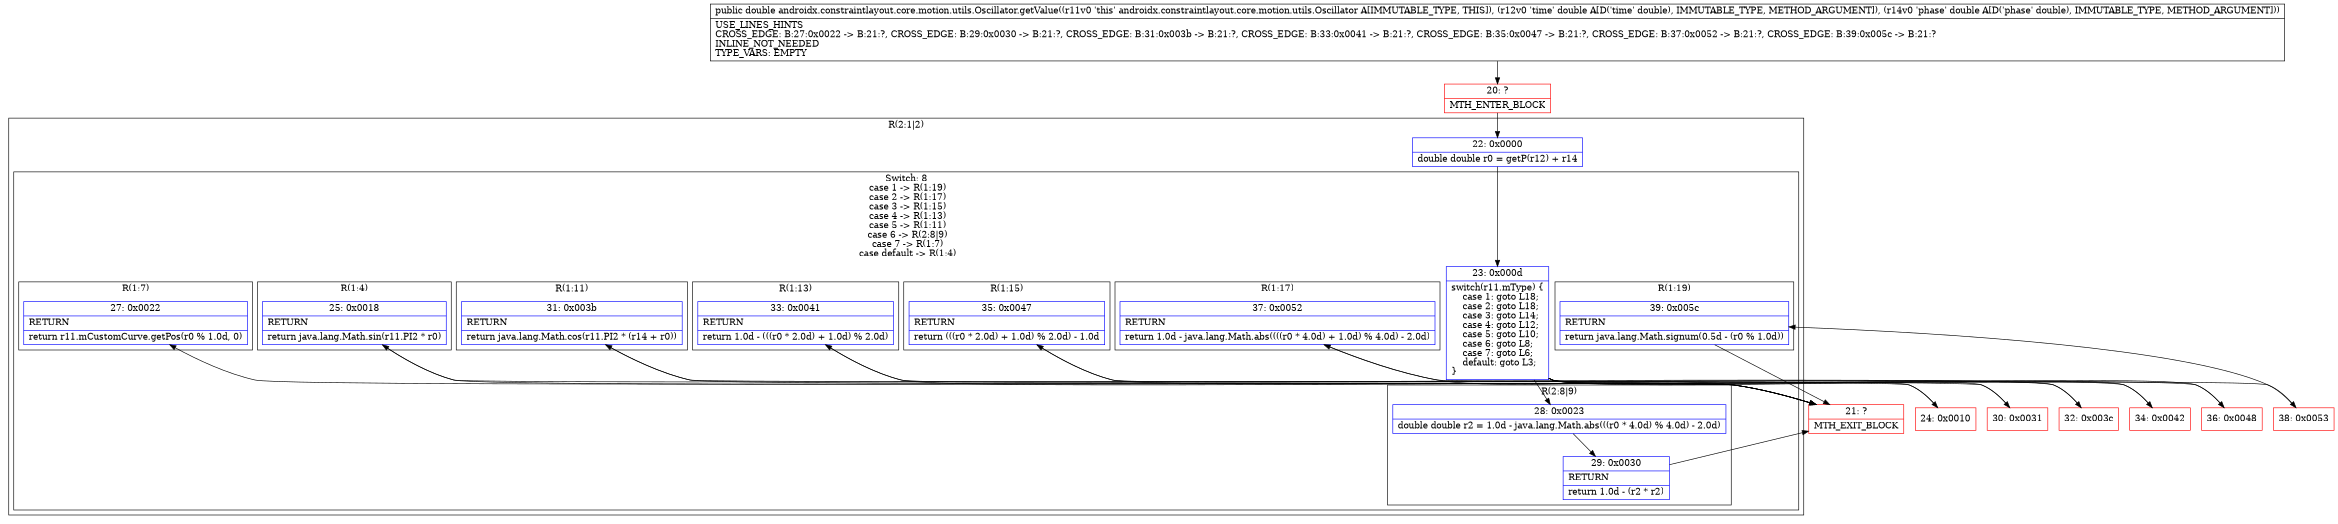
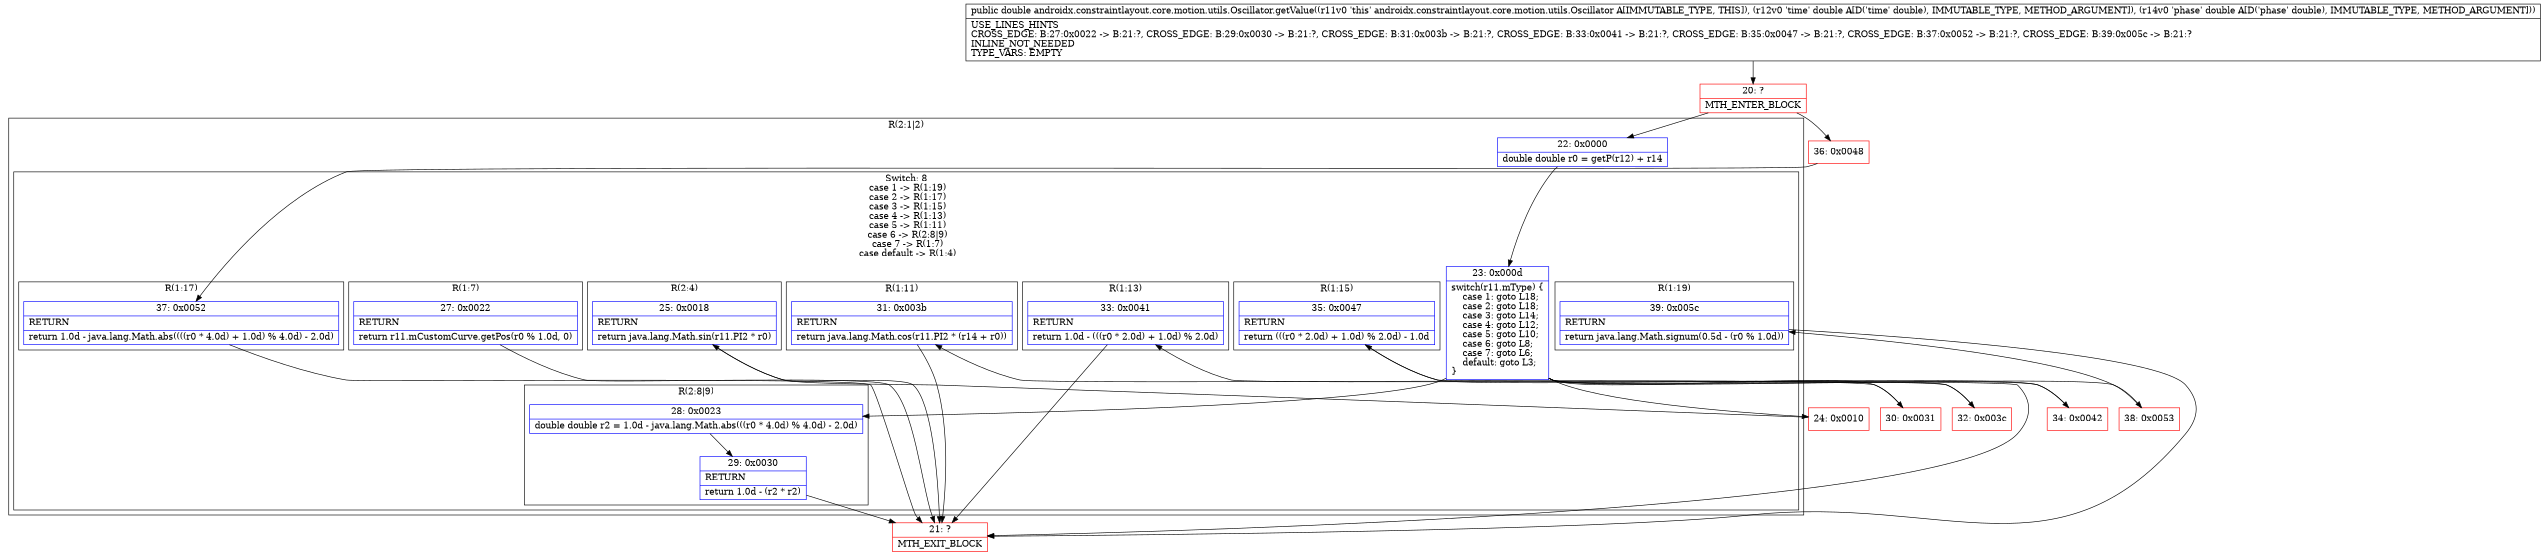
(354, 289) -> (684, 289)
(1887, 383) -> (1813, 123)
(994, 384) -> (893, 389)
